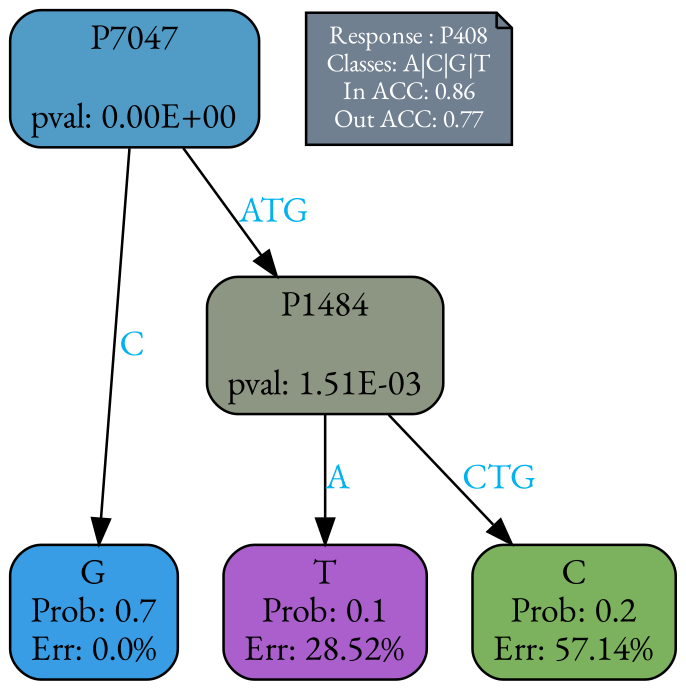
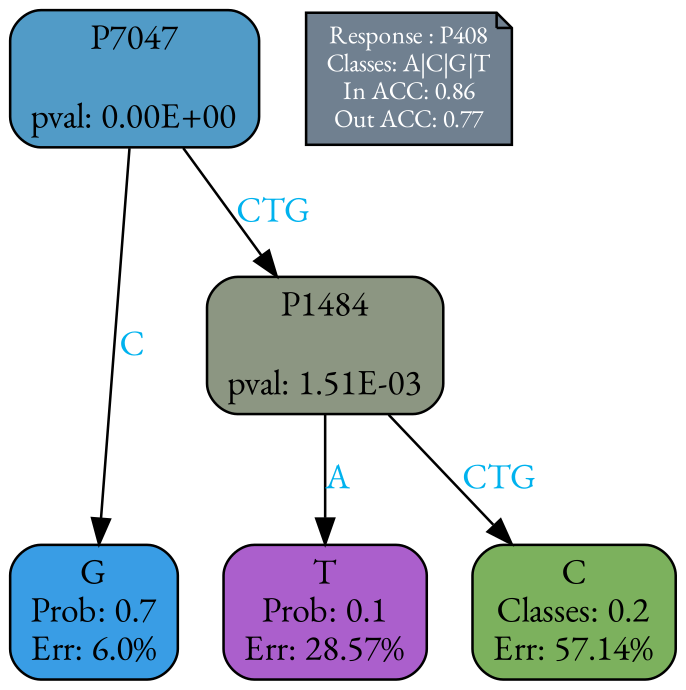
(274, 212) -> (274, 212)
(94, 612) -> (94, 612)
(325, 612) -> (325, 612)
(574, 612) -> (574, 612)
